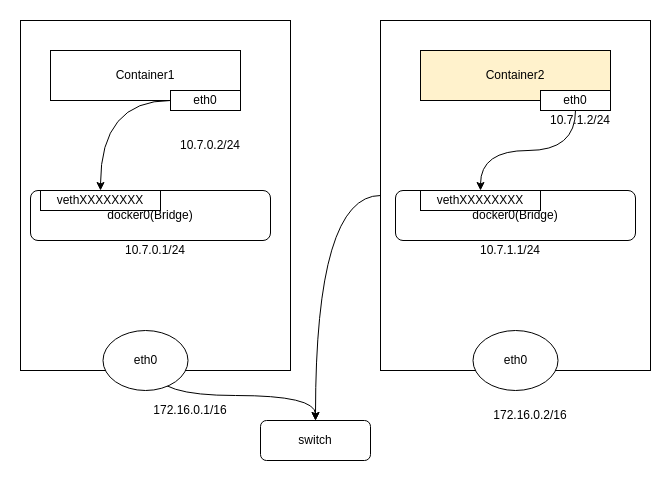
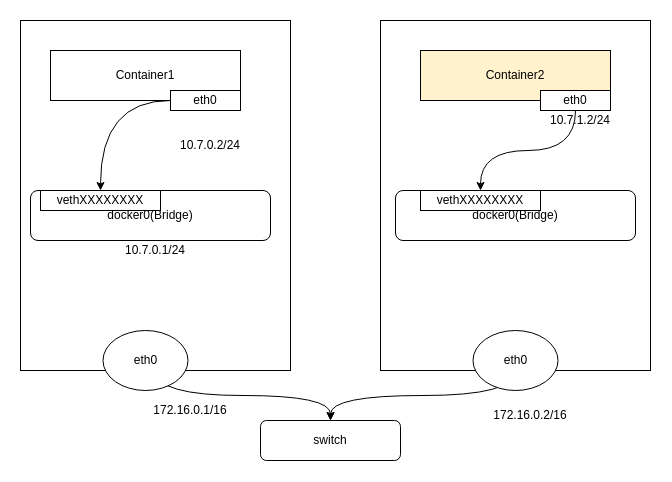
(511, 251) -> none
(316, 441) -> (331, 441)
